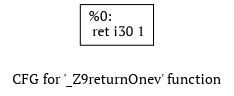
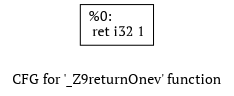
(117, 32) -> (117, 32)
